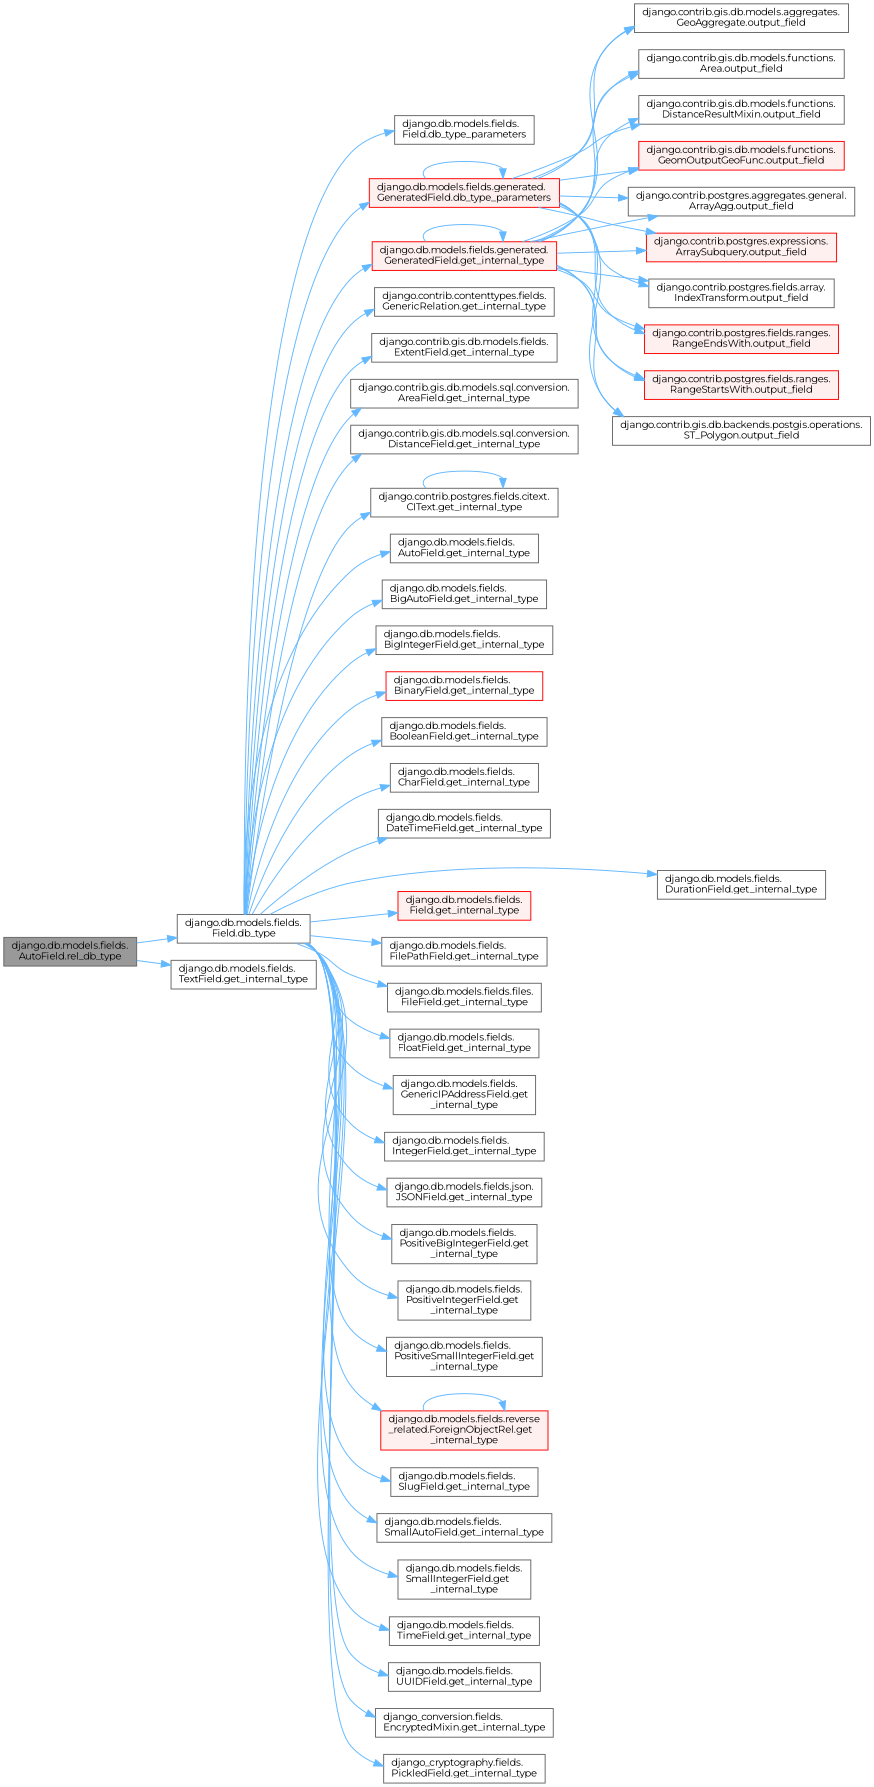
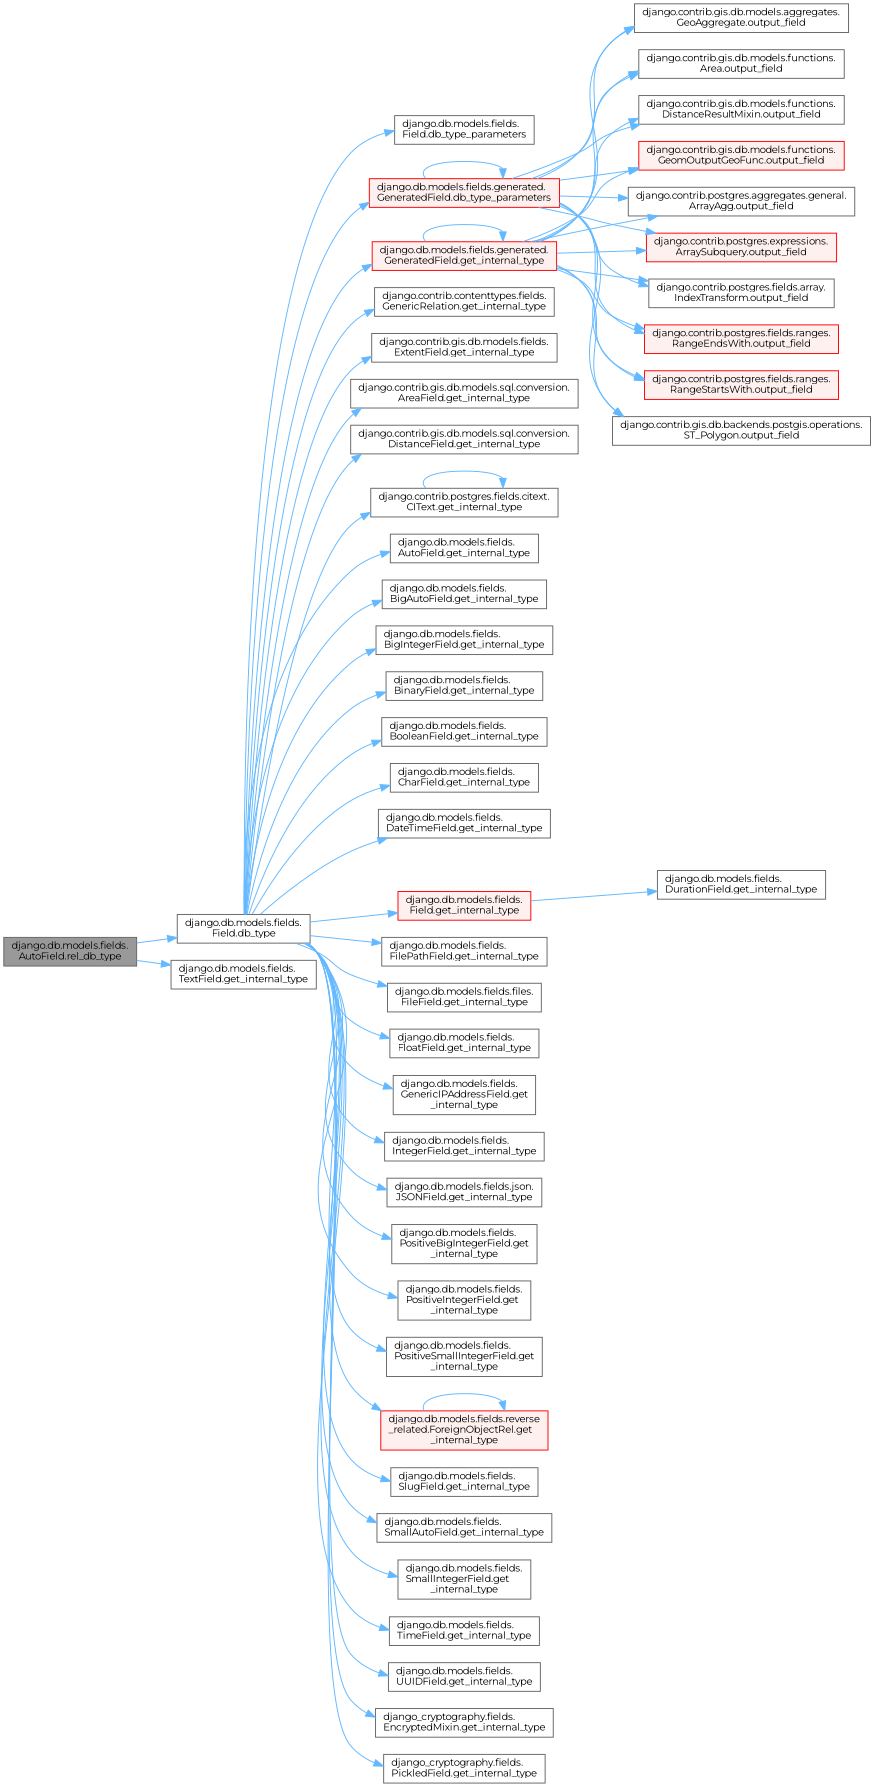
(464, 686) -> (464, 686)
(455, 870) -> (589, 896)
(464, 1723) -> (464, 1723)
